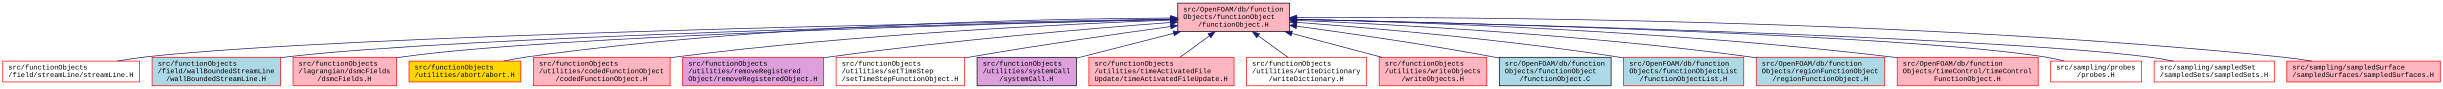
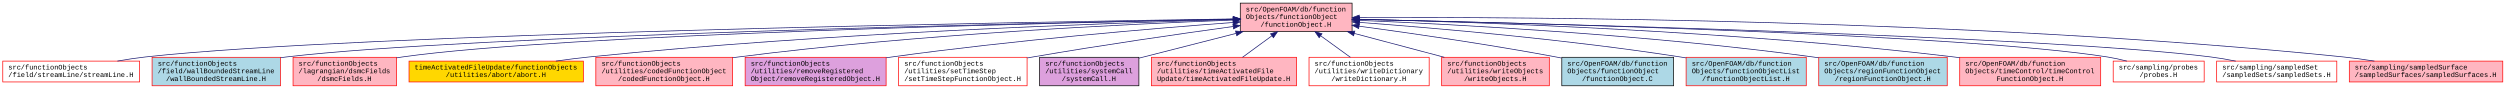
(465, 72) -> (496, 72)
